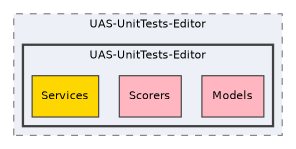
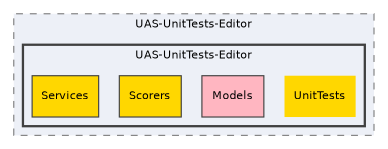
(150, 96) -> (150, 96)
none -> (320, 96)
